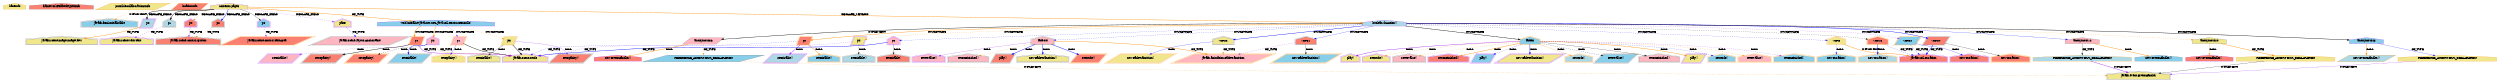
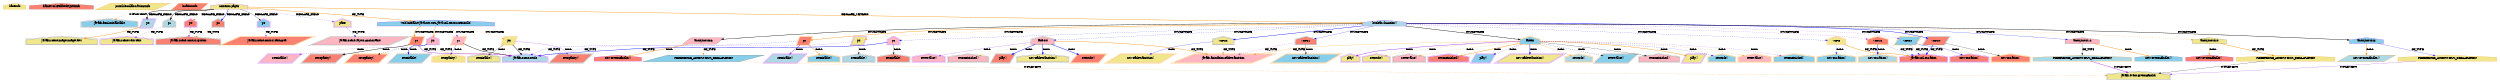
(1636, 29) -> (1636, 29)
(877, 32) -> (877, 32)
none -> (1388, 44)
(1871, 50) -> (1871, 50)
(525, 58) -> (525, 58)
